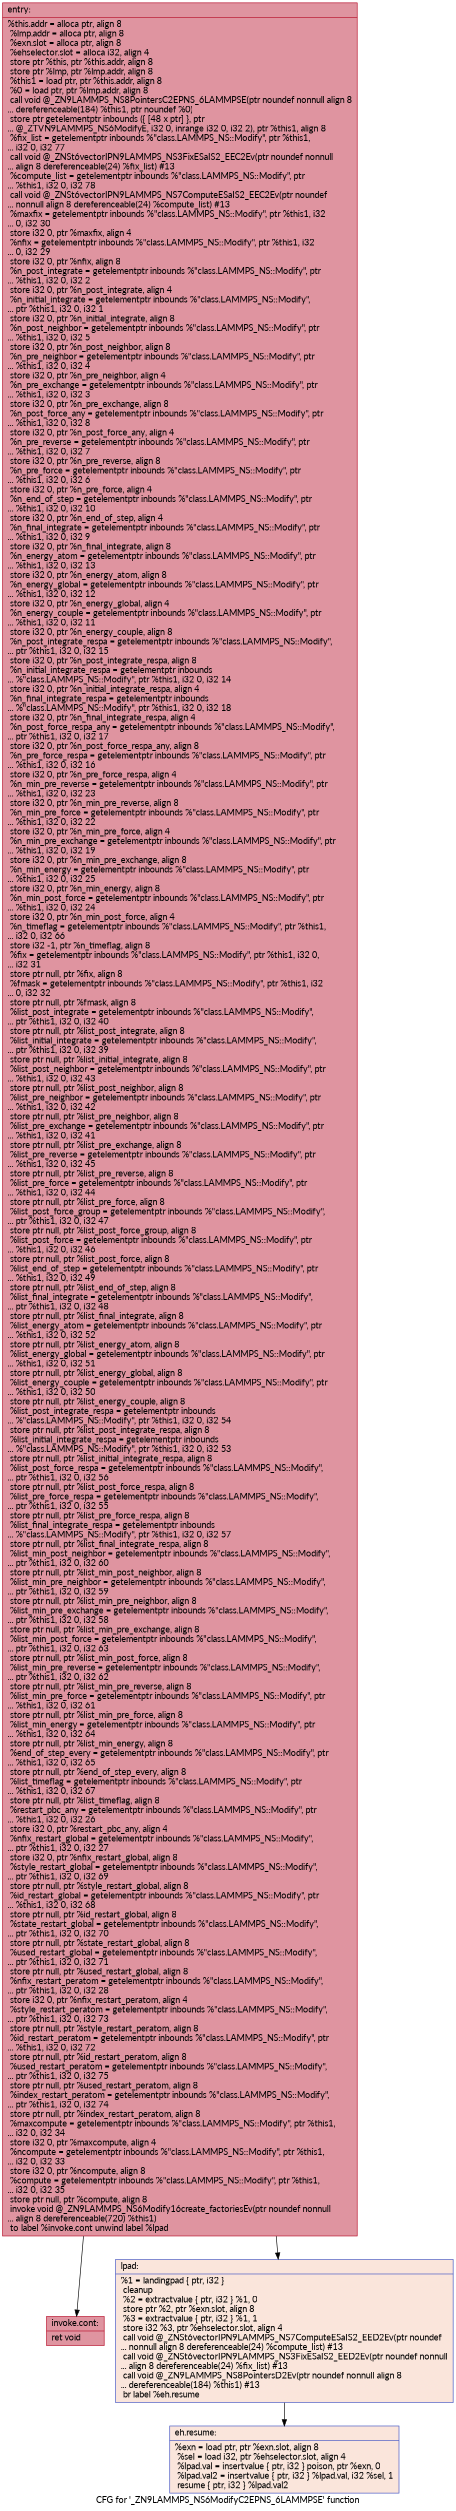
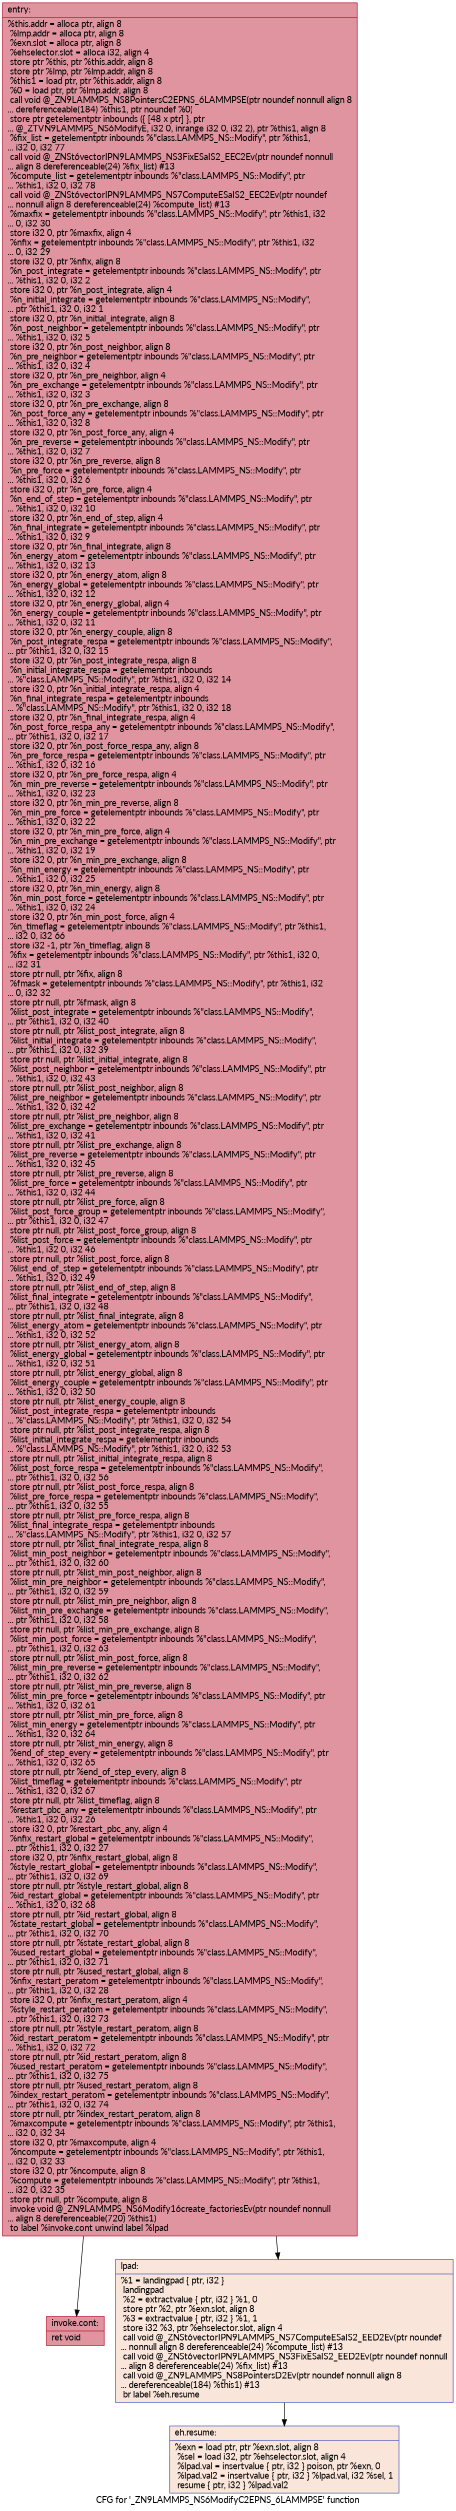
(137, 2290) -> (142, 2290)
